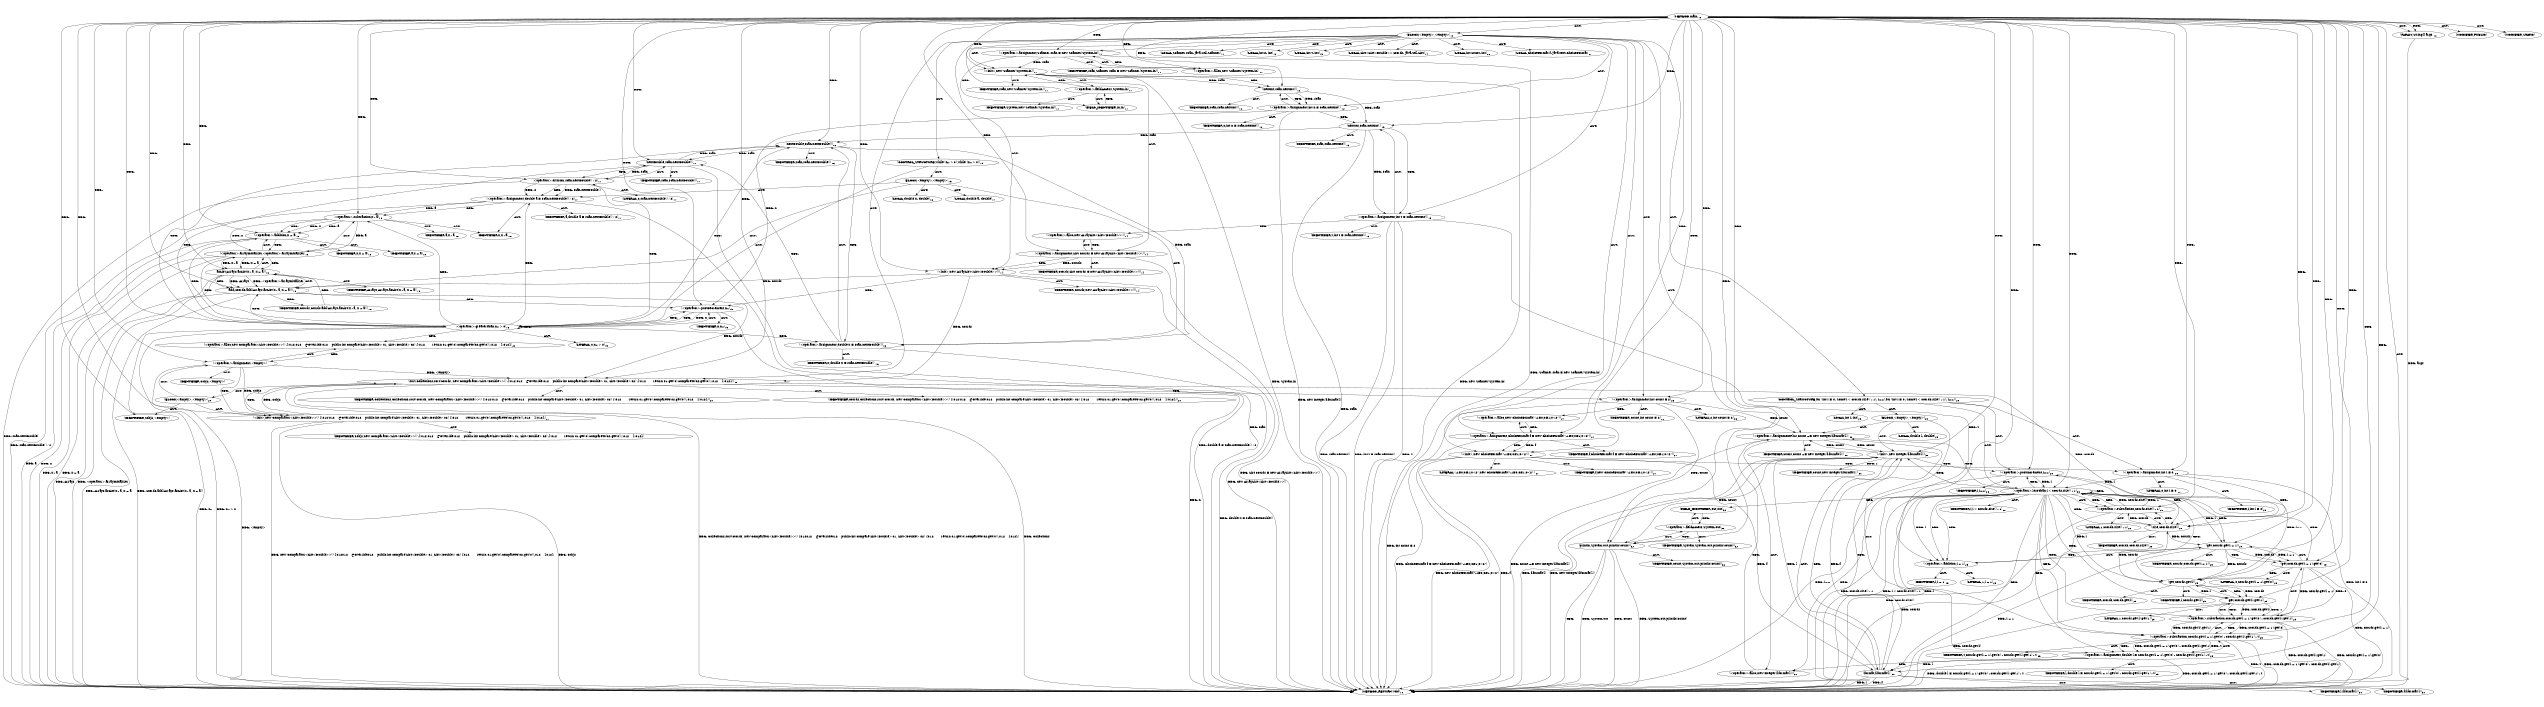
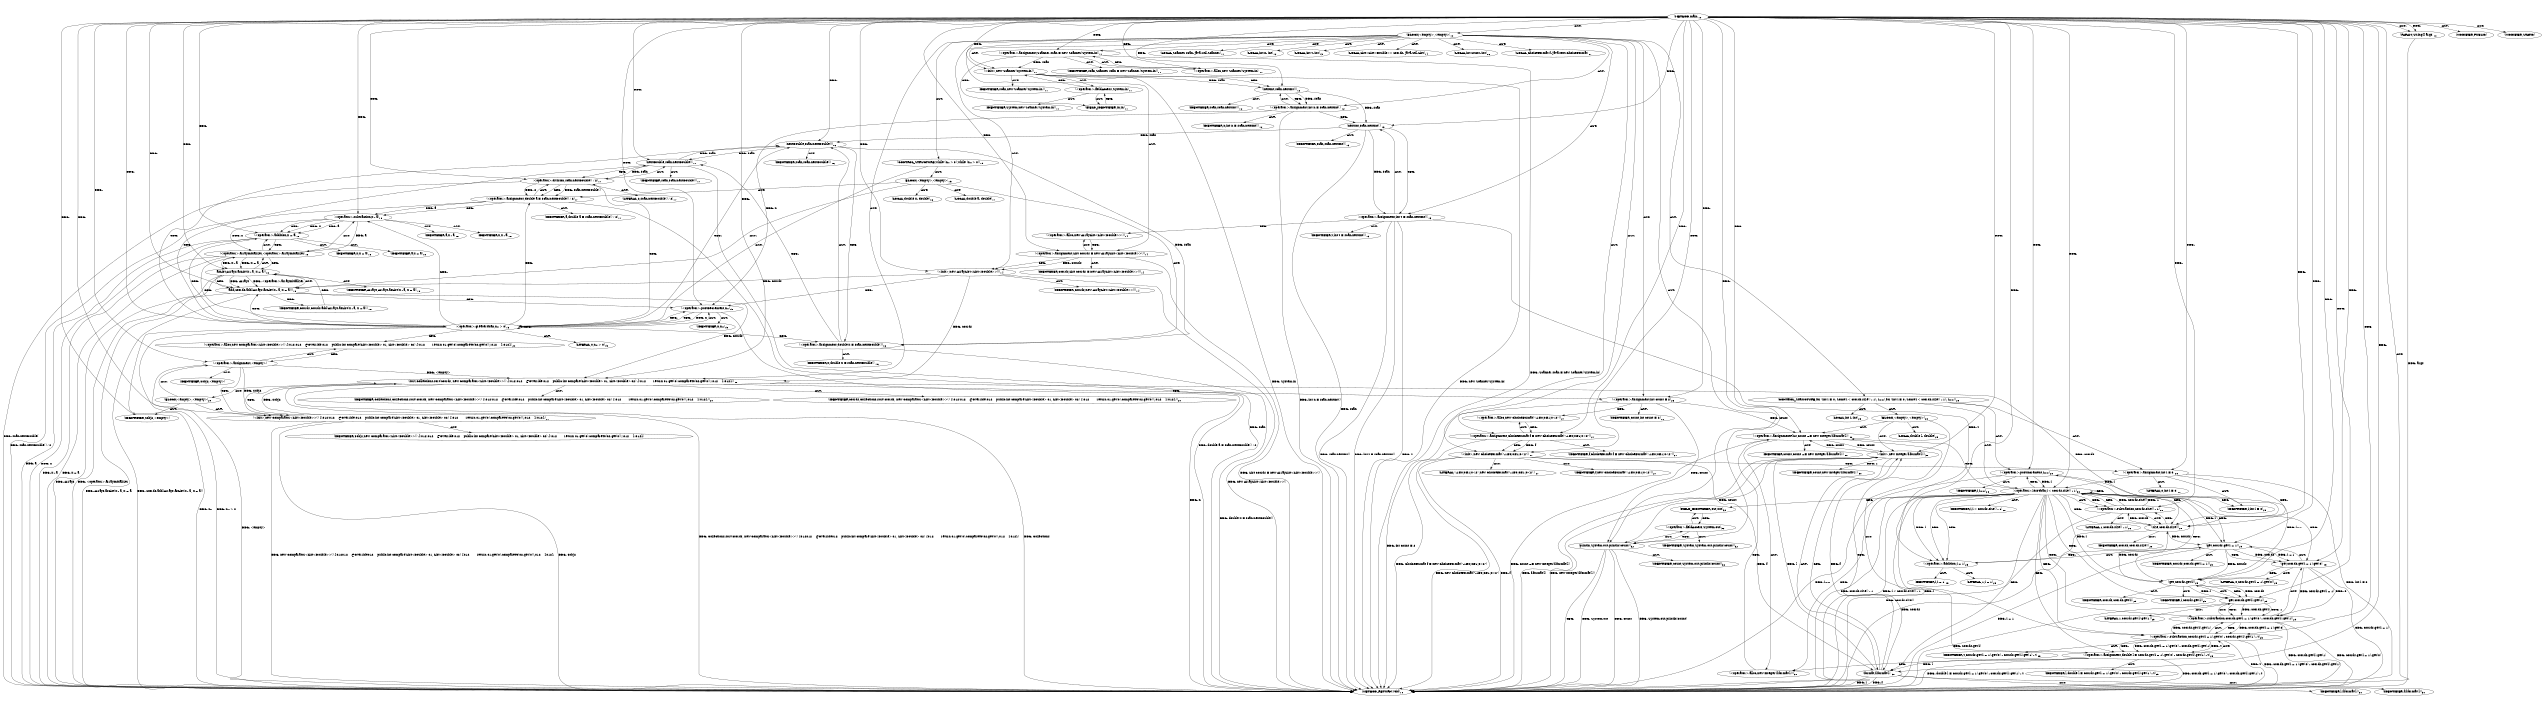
(512, 216) -> (539, 189)
(1320, 400) -> (1320, 400)
(1716, 418) -> none
(1943, 465) -> none
(1958, 484) -> (2159, 496)
